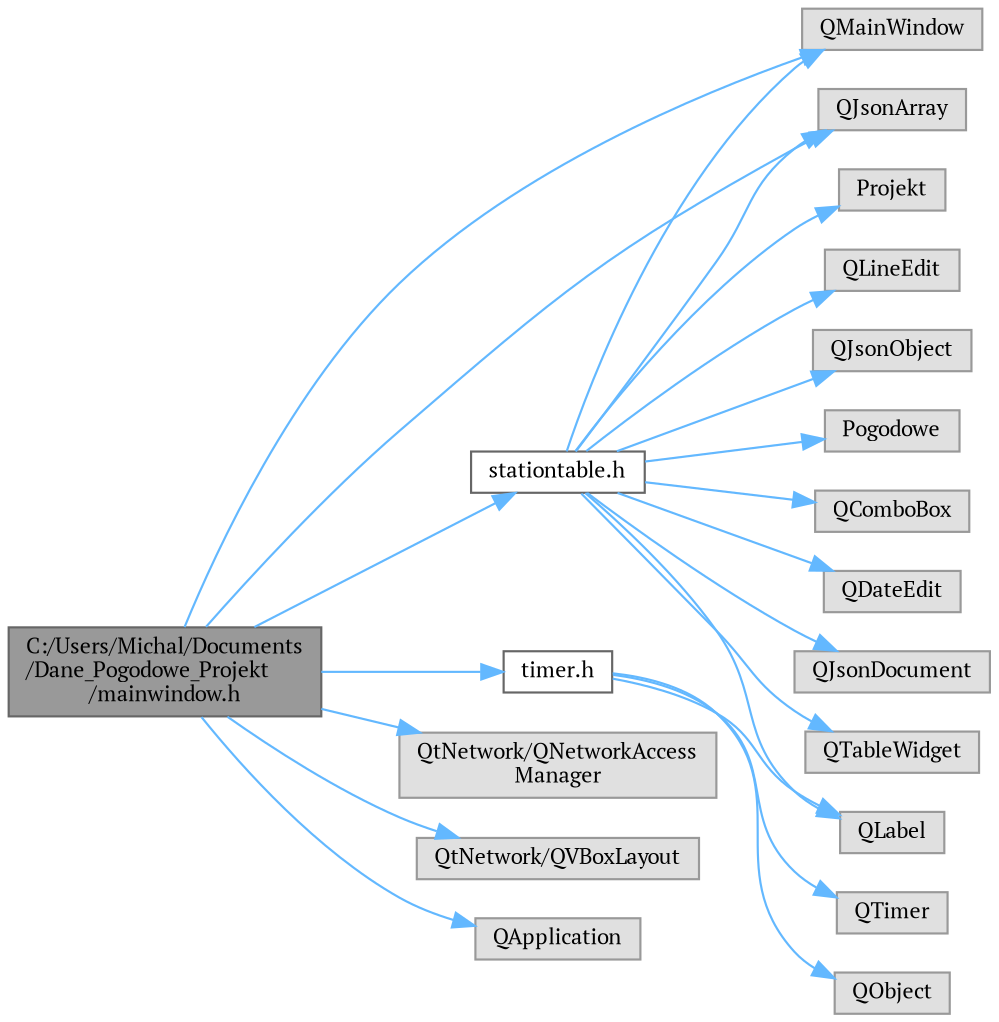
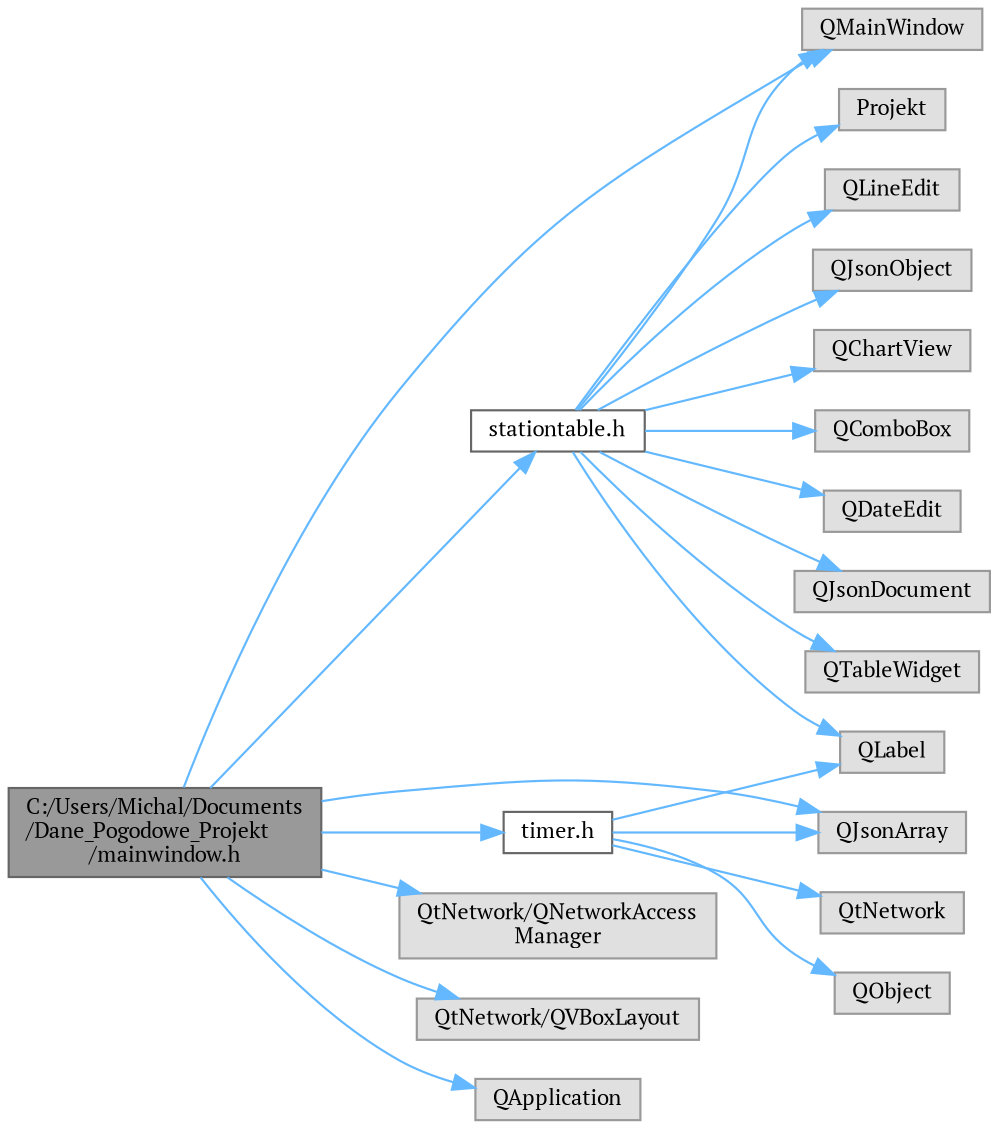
(692, 296) -> (704, 833)
(892, 431) -> (892, 351)
(892, 913) -> (892, 913)
